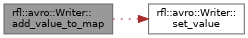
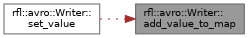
(125, 19) -> (113, 19)
